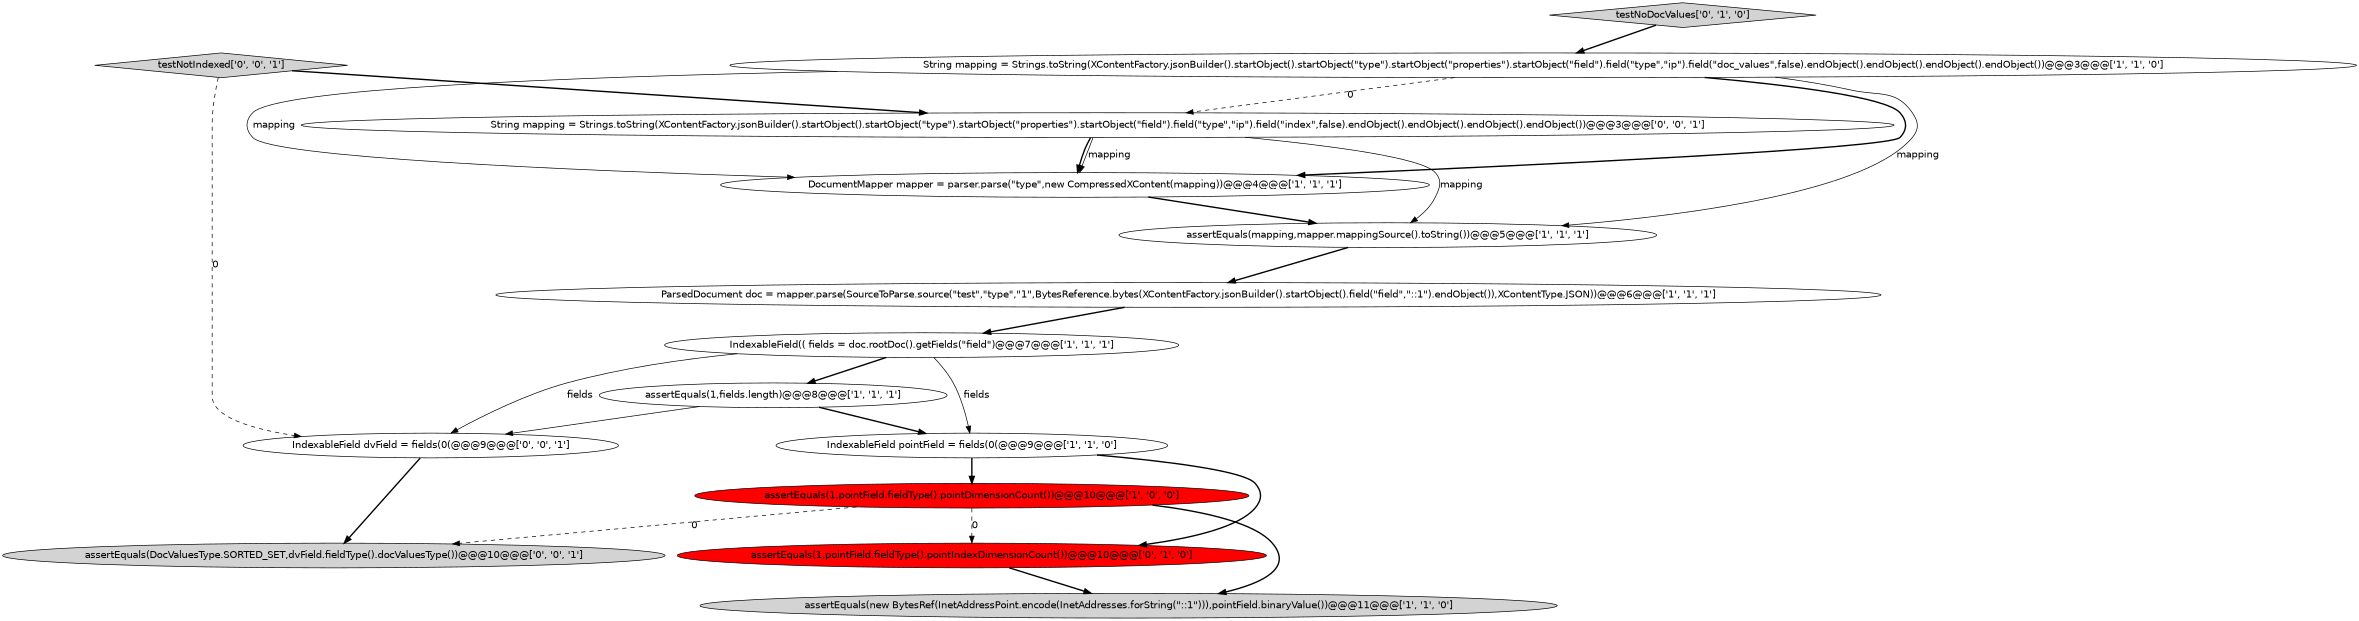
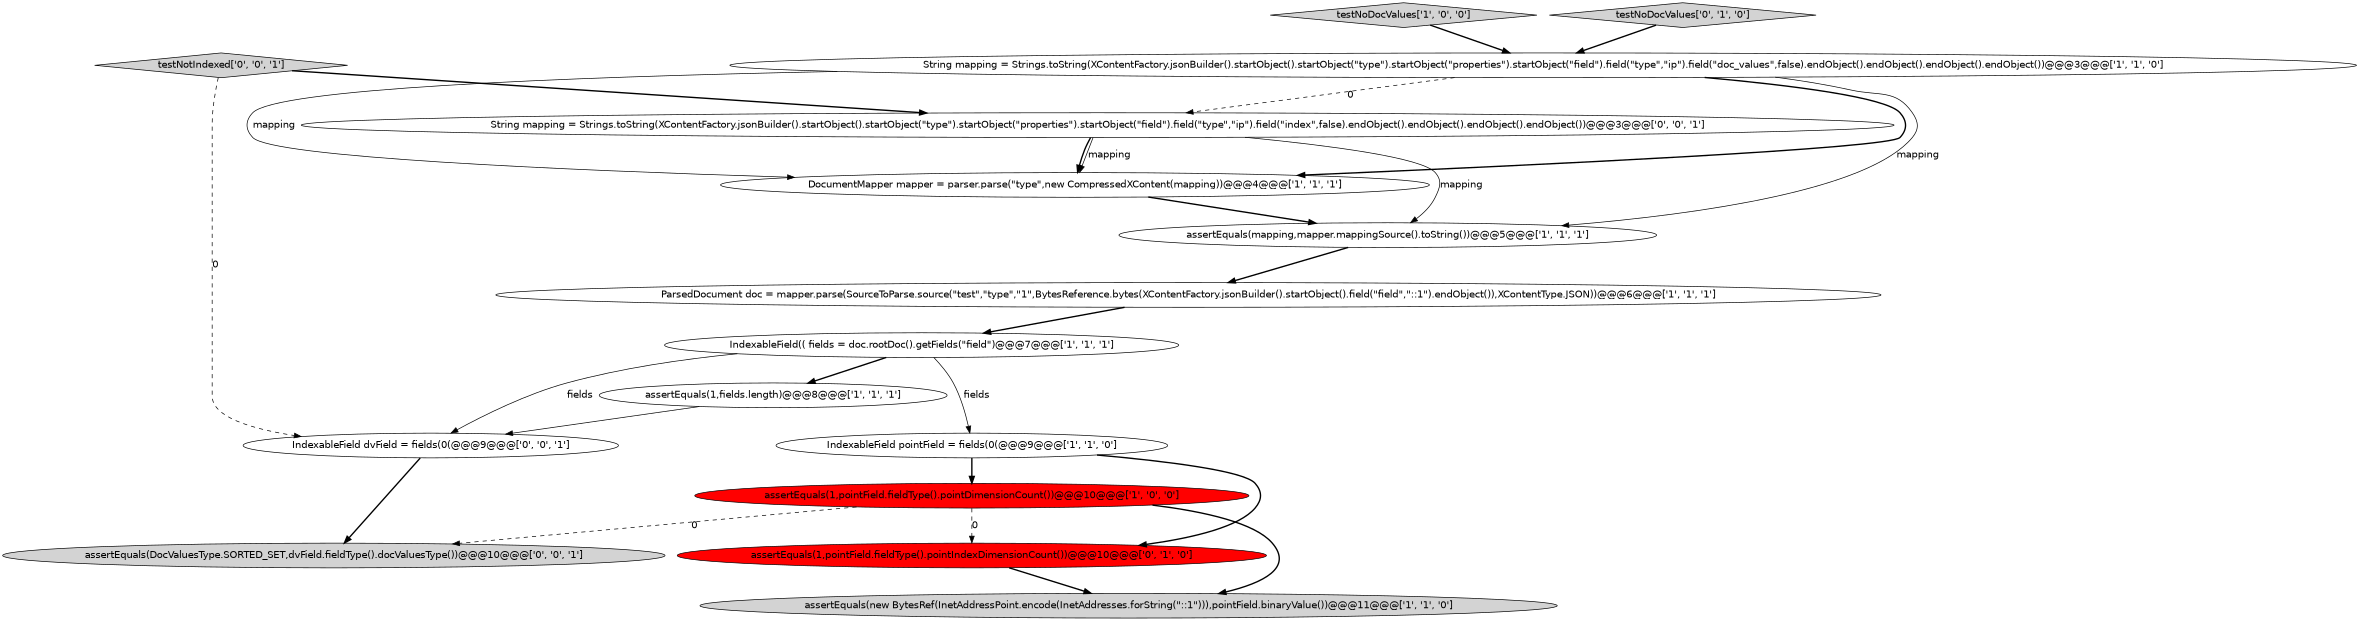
none -> (1404, 15)
(869, 420) -> none
